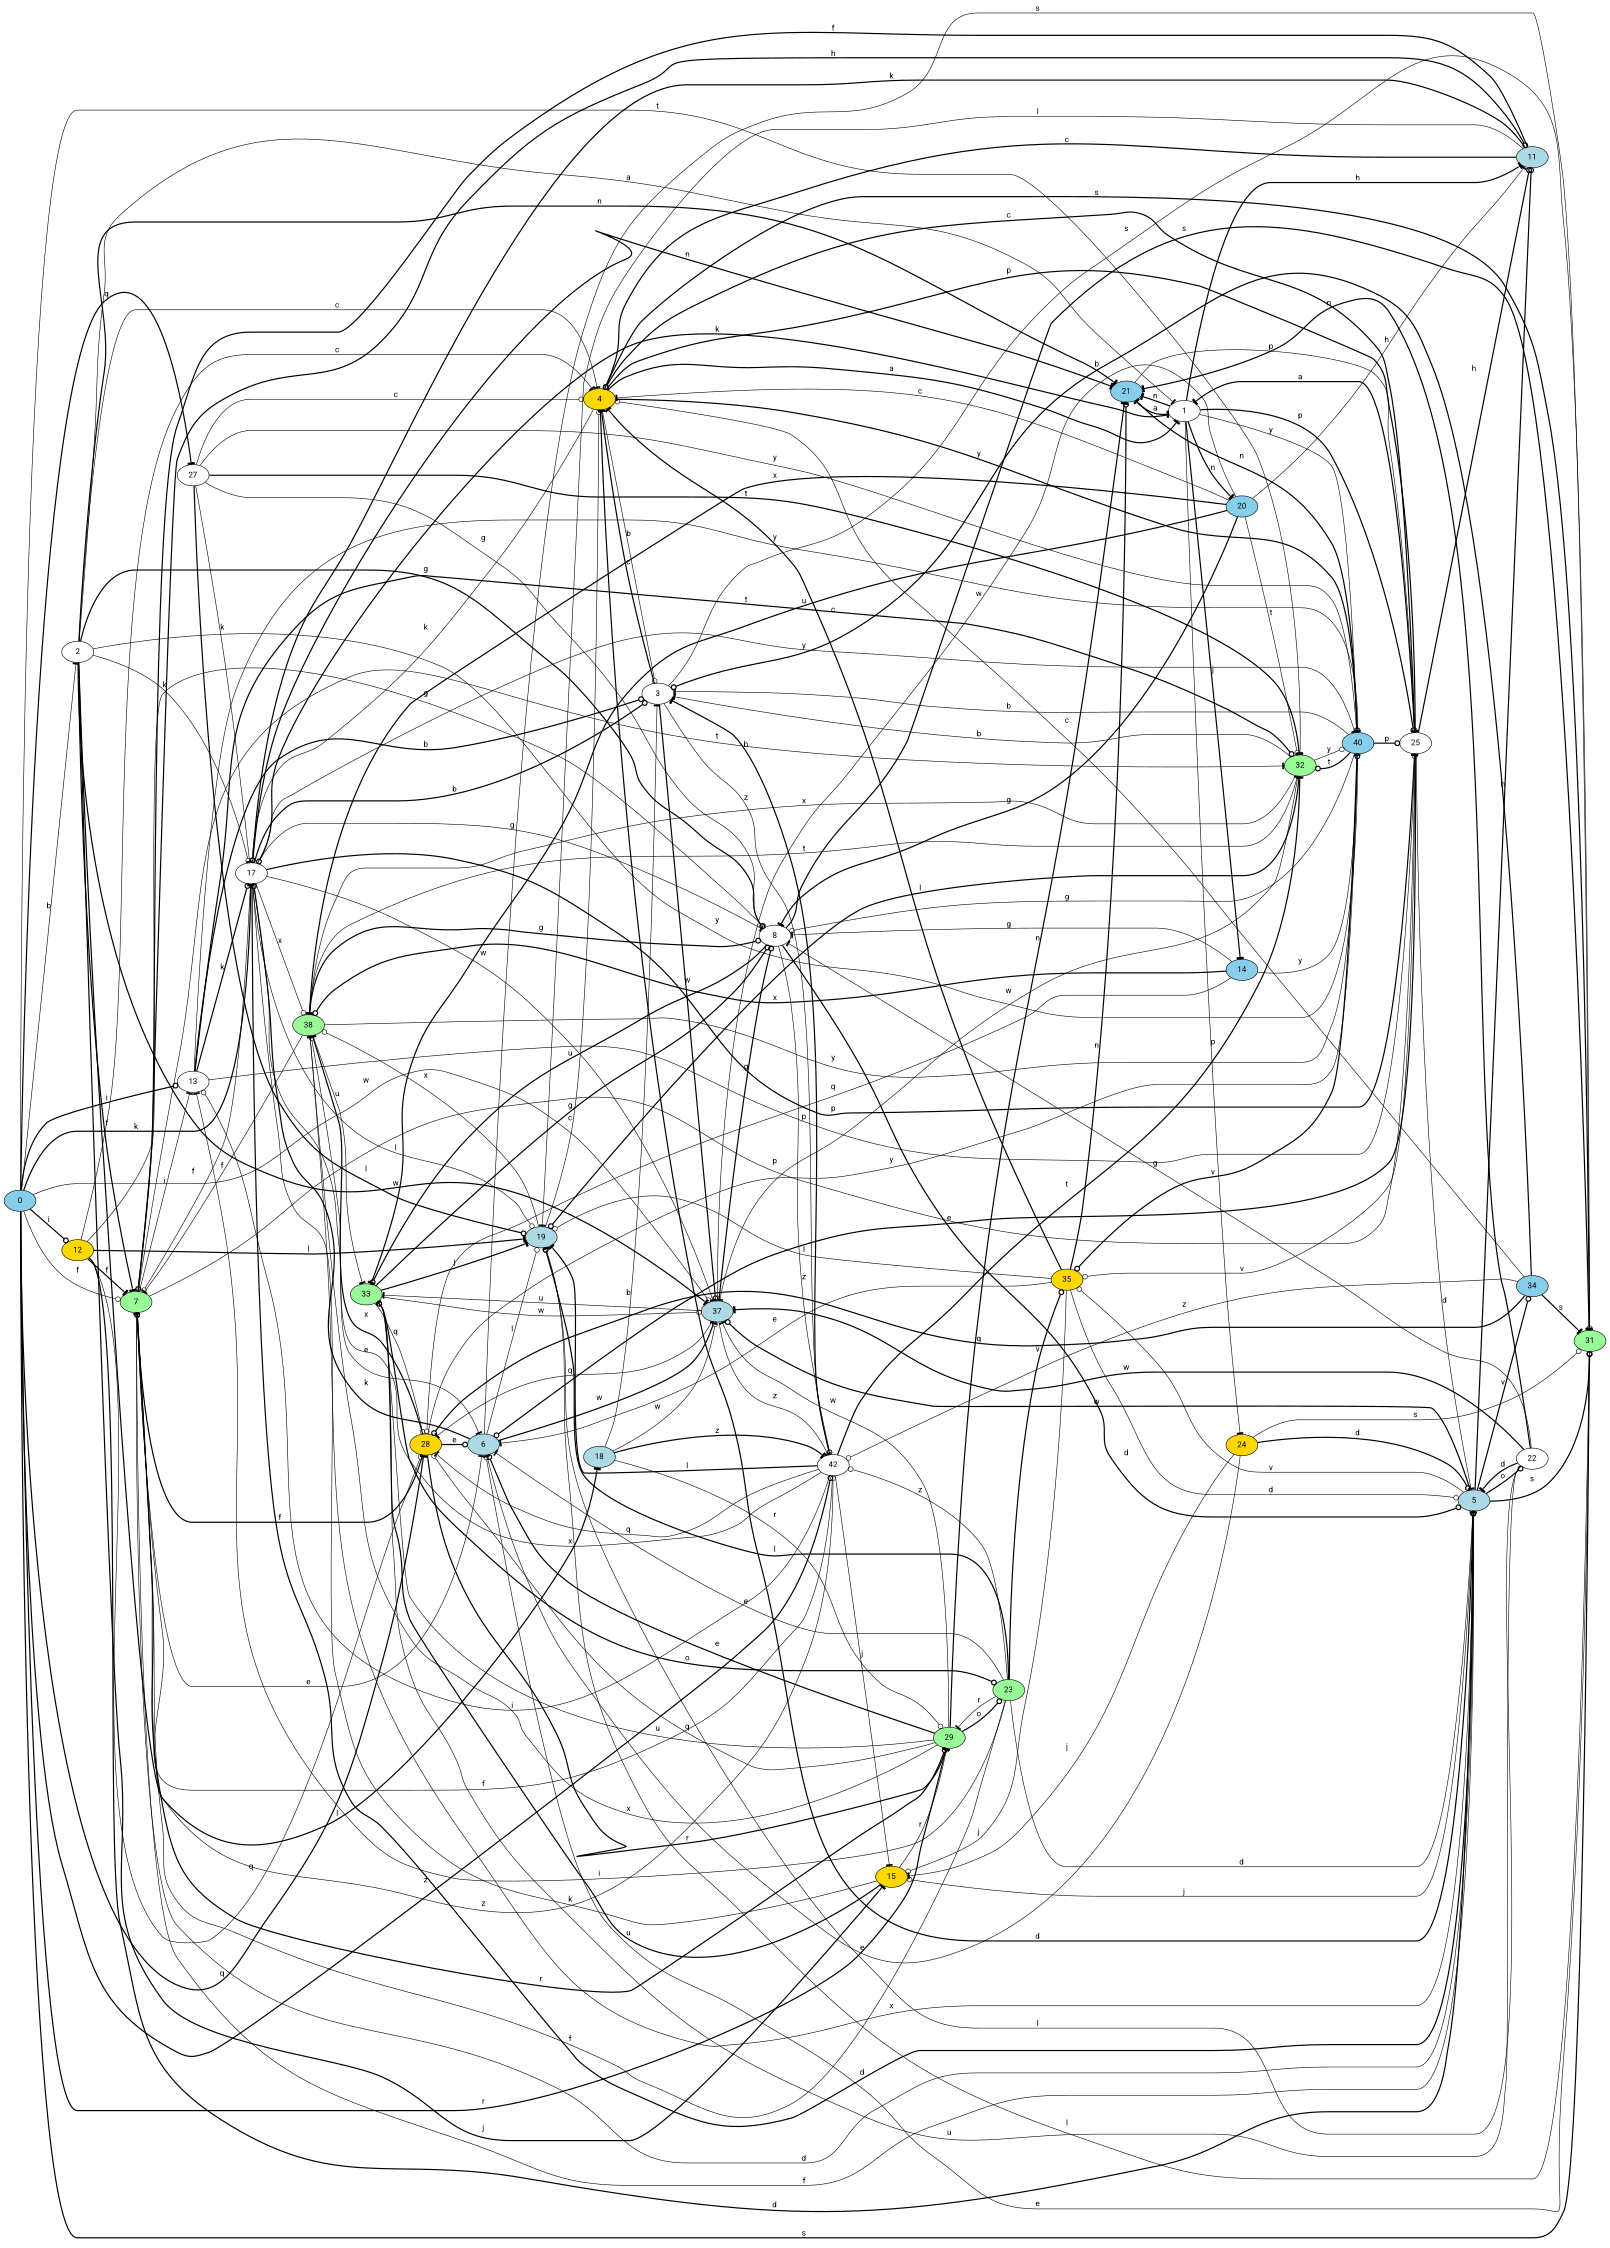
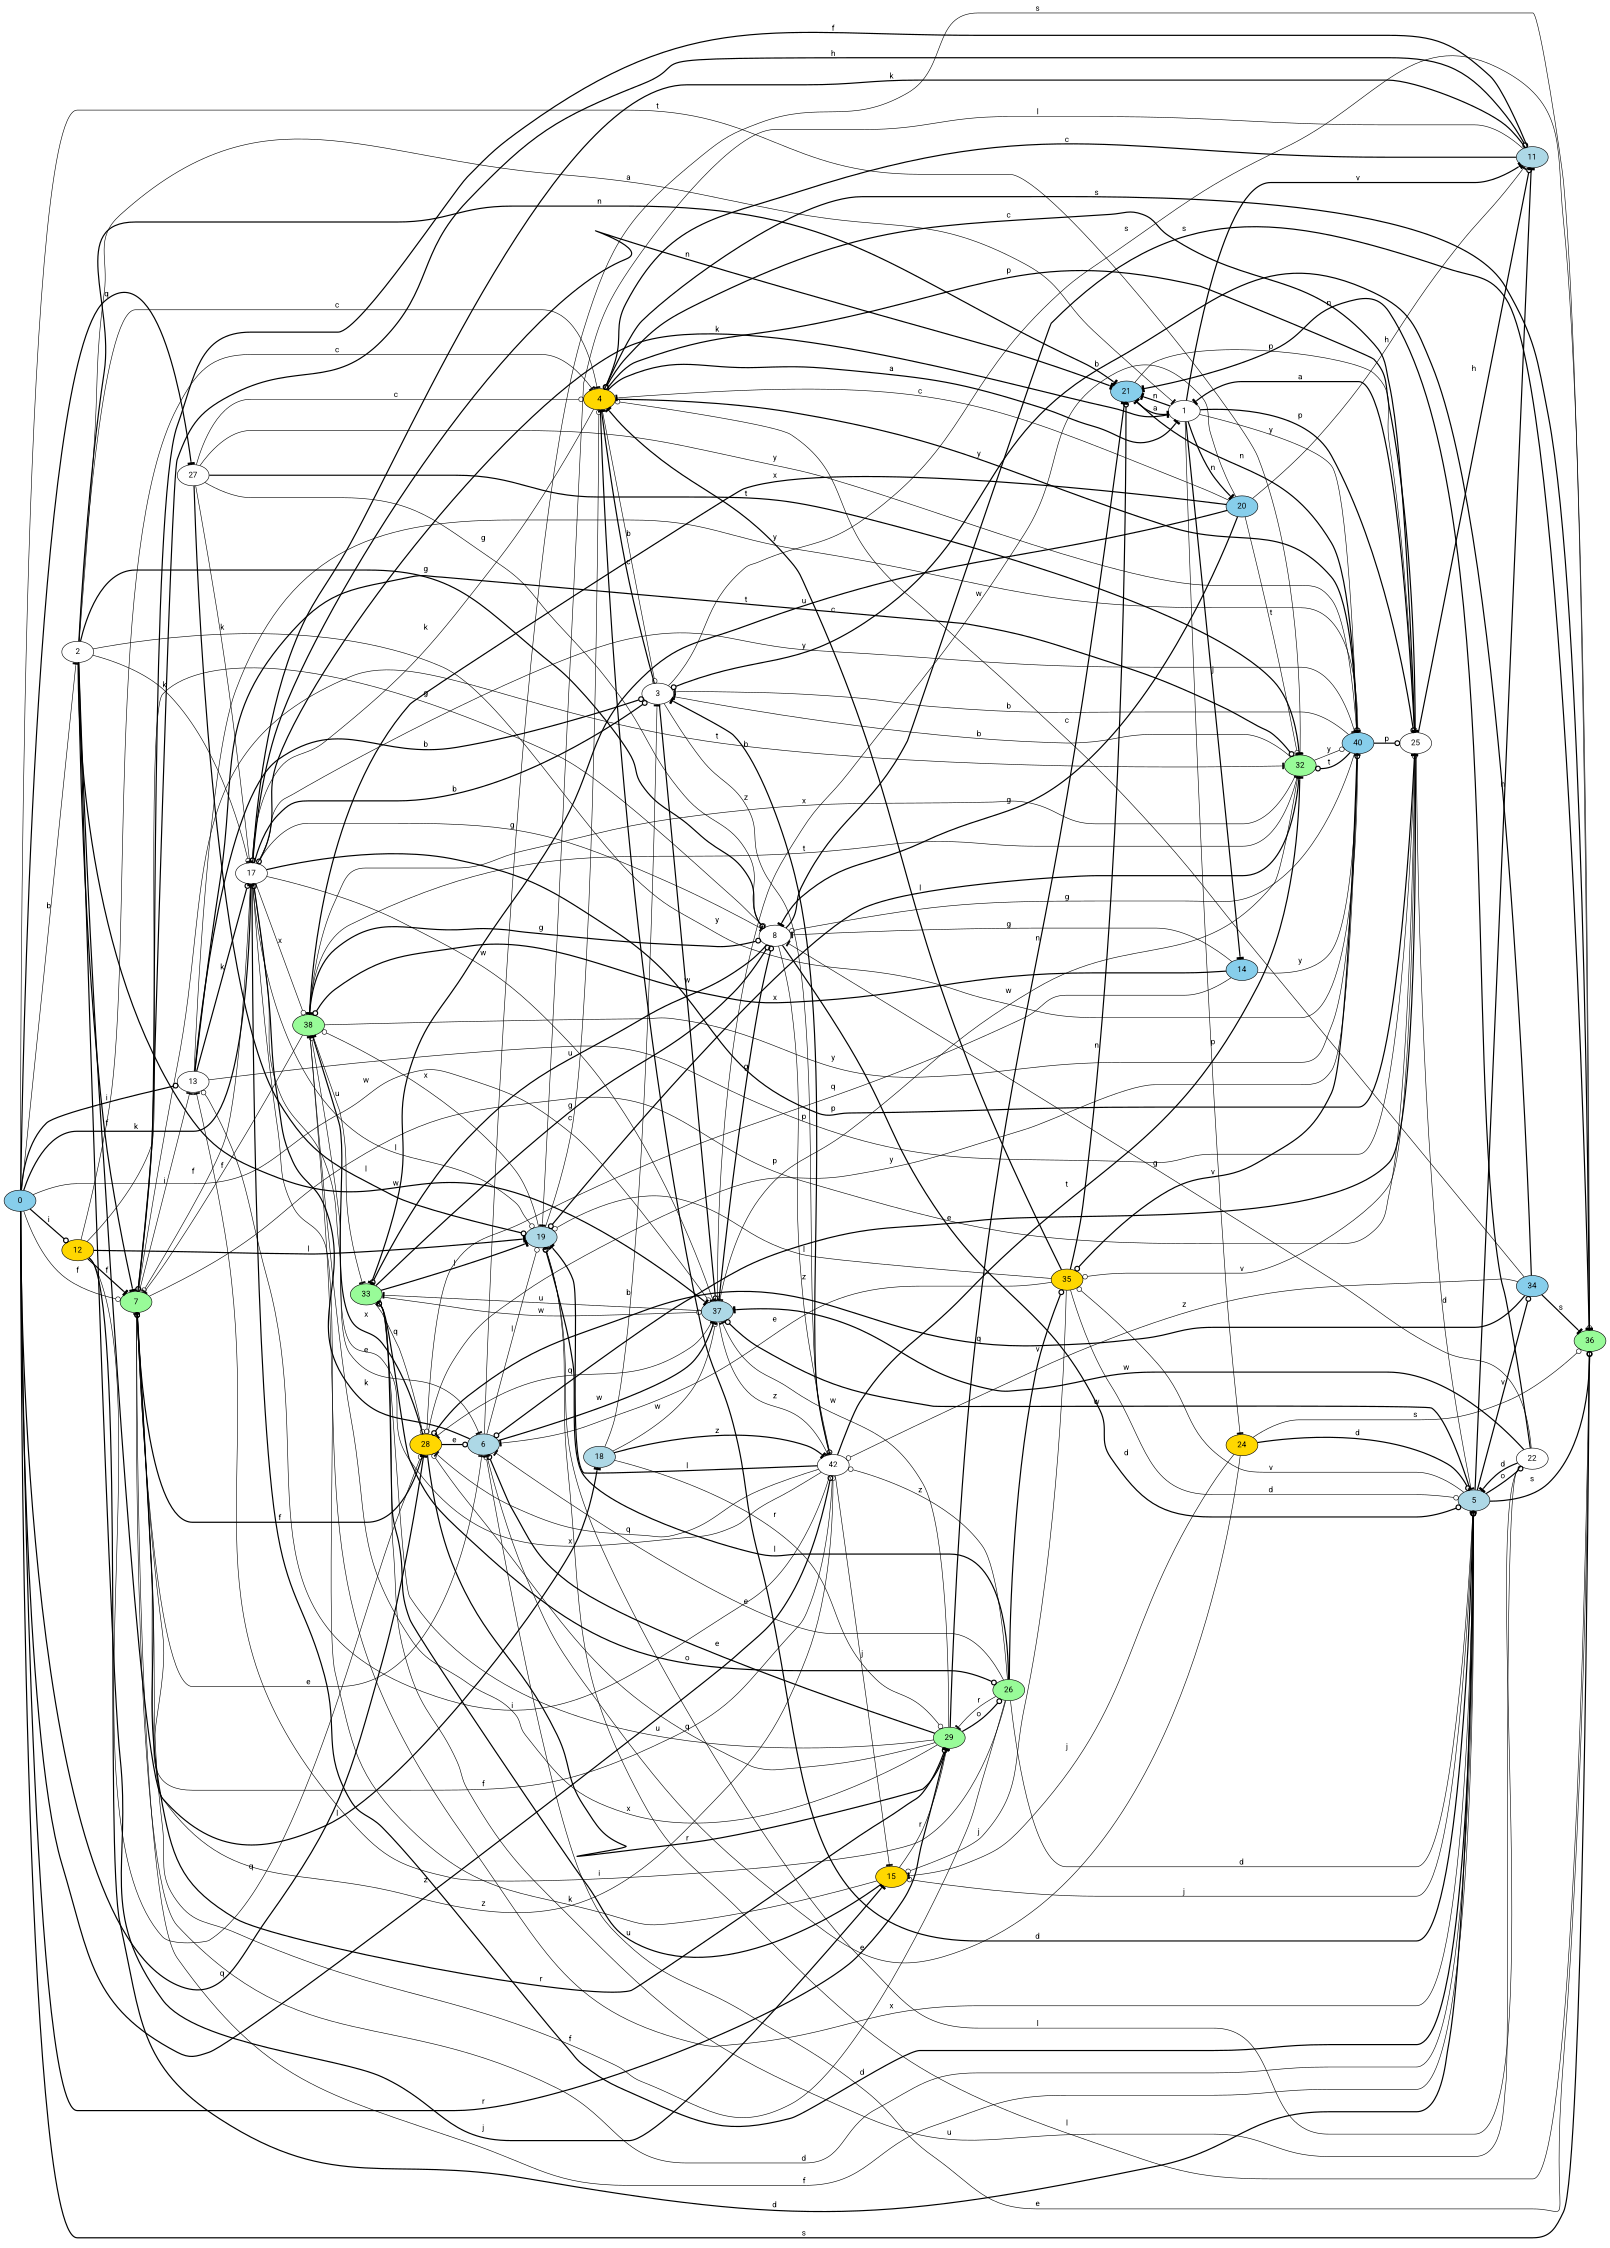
(1358, 178) -> (1358, 178)
(1502, 863) -> (1502, 863)
(1590, 1341) -> (1590, 1341)
(1009, 1690) -> (1009, 1690)
